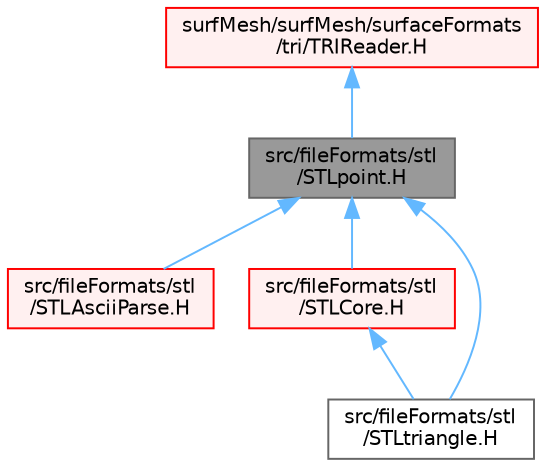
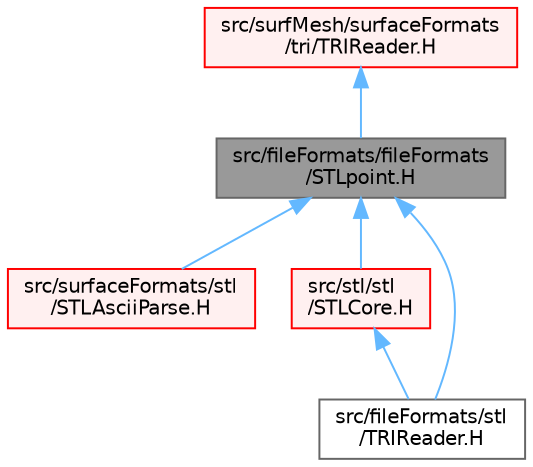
(352, 38) -> (361, 38)
(352, 168) -> (361, 168)
(111, 299) -> (132, 299)
(352, 299) -> (361, 299)
(431, 429) -> (422, 429)
